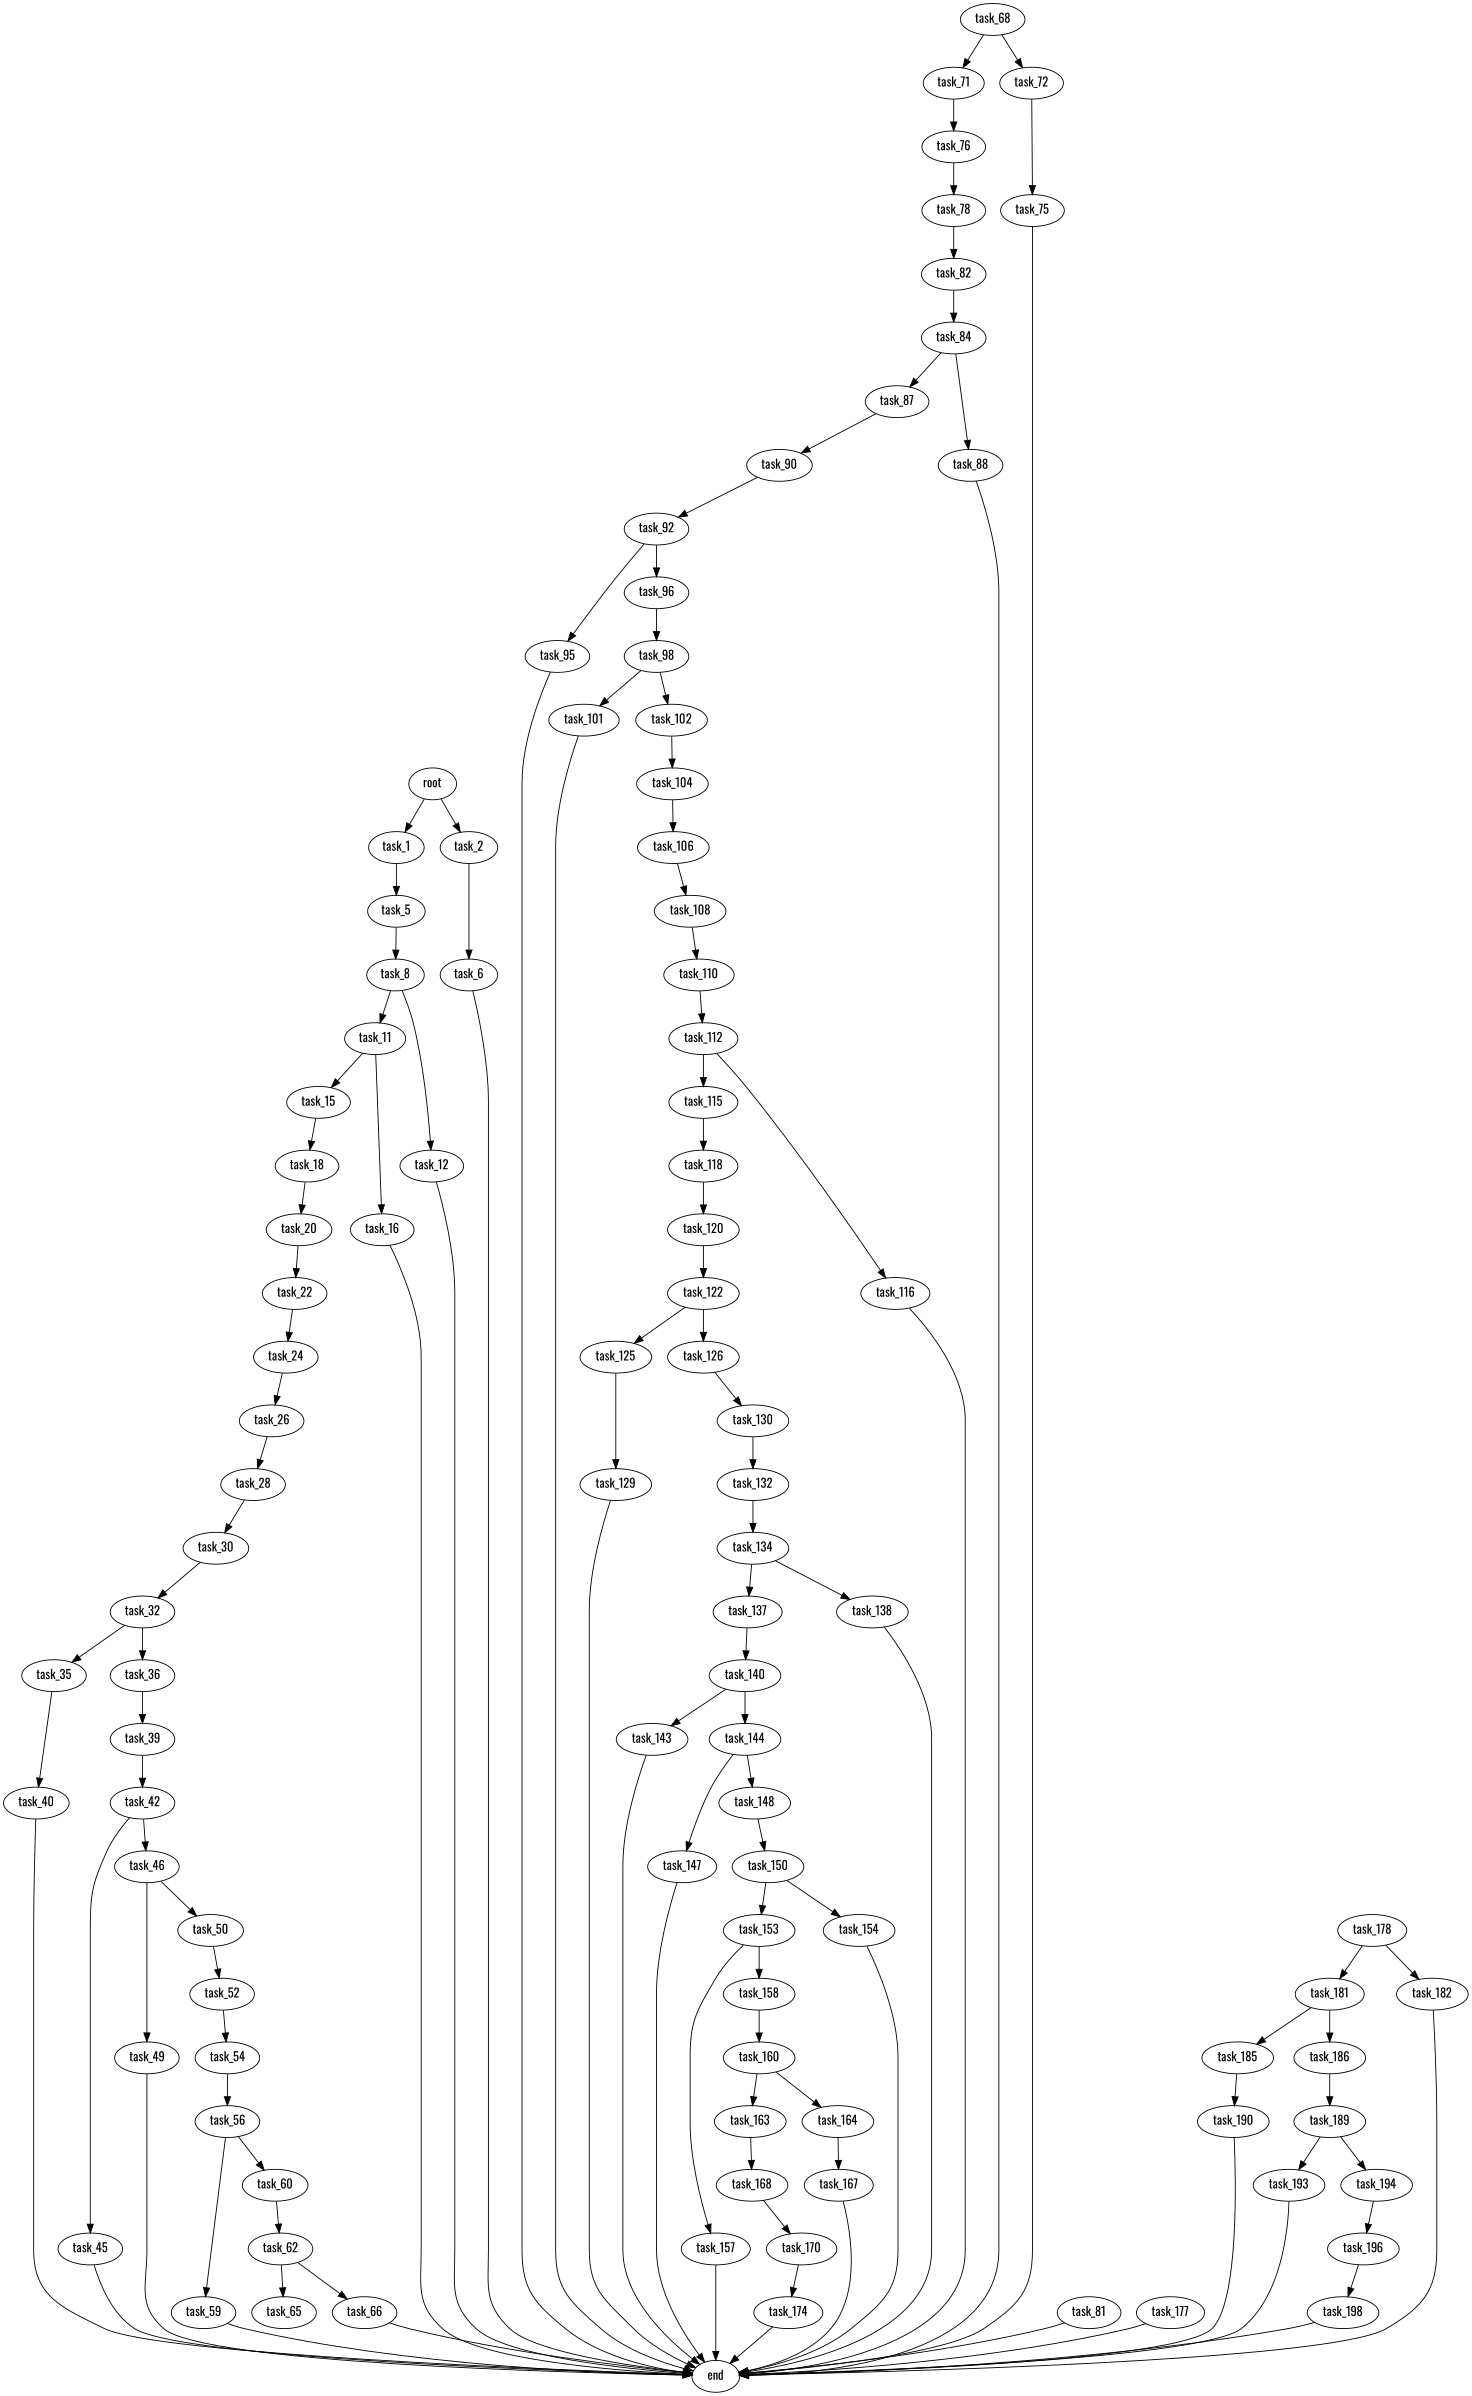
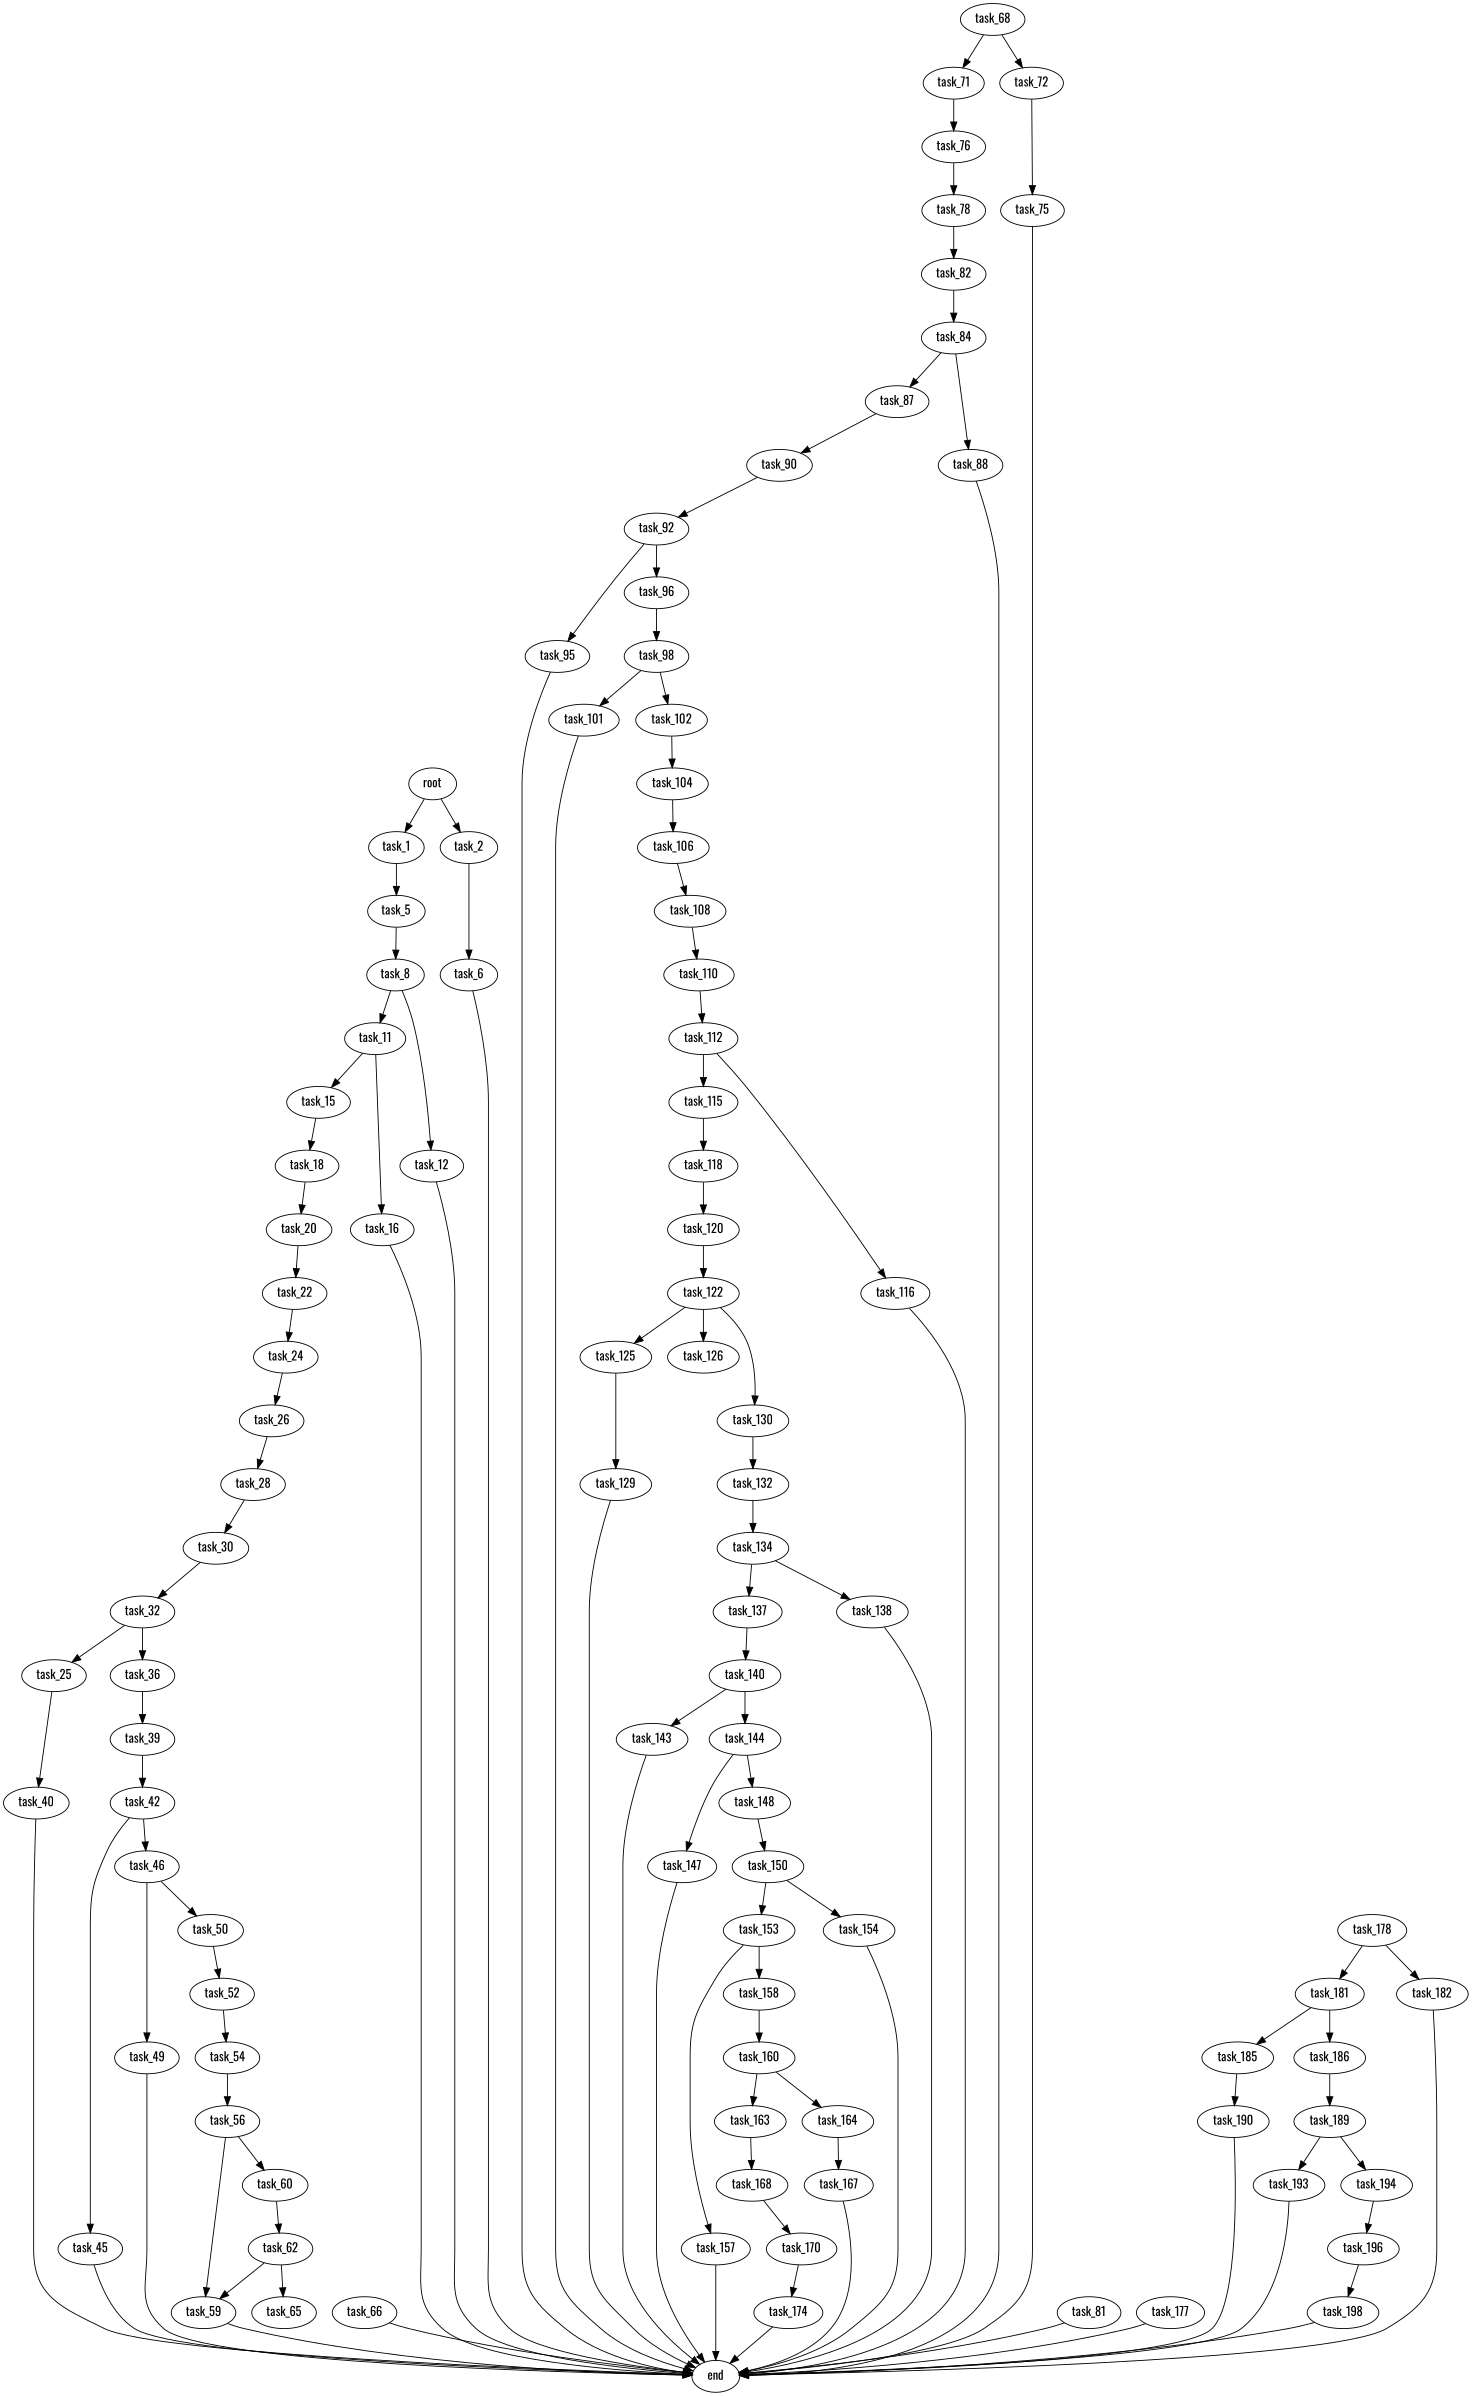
(725, 1386) -> (749, 1347)
(54, 1676) -> (54, 1676)
(319, 2278) -> (246, 2278)
